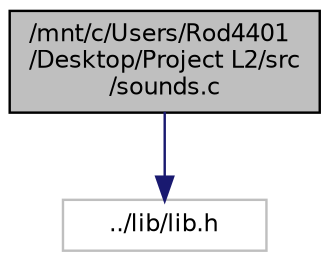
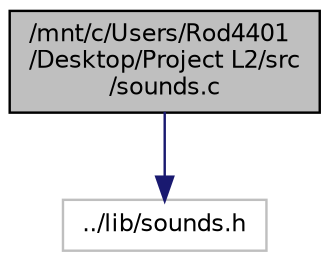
(165, 225) -> (165, 225)
